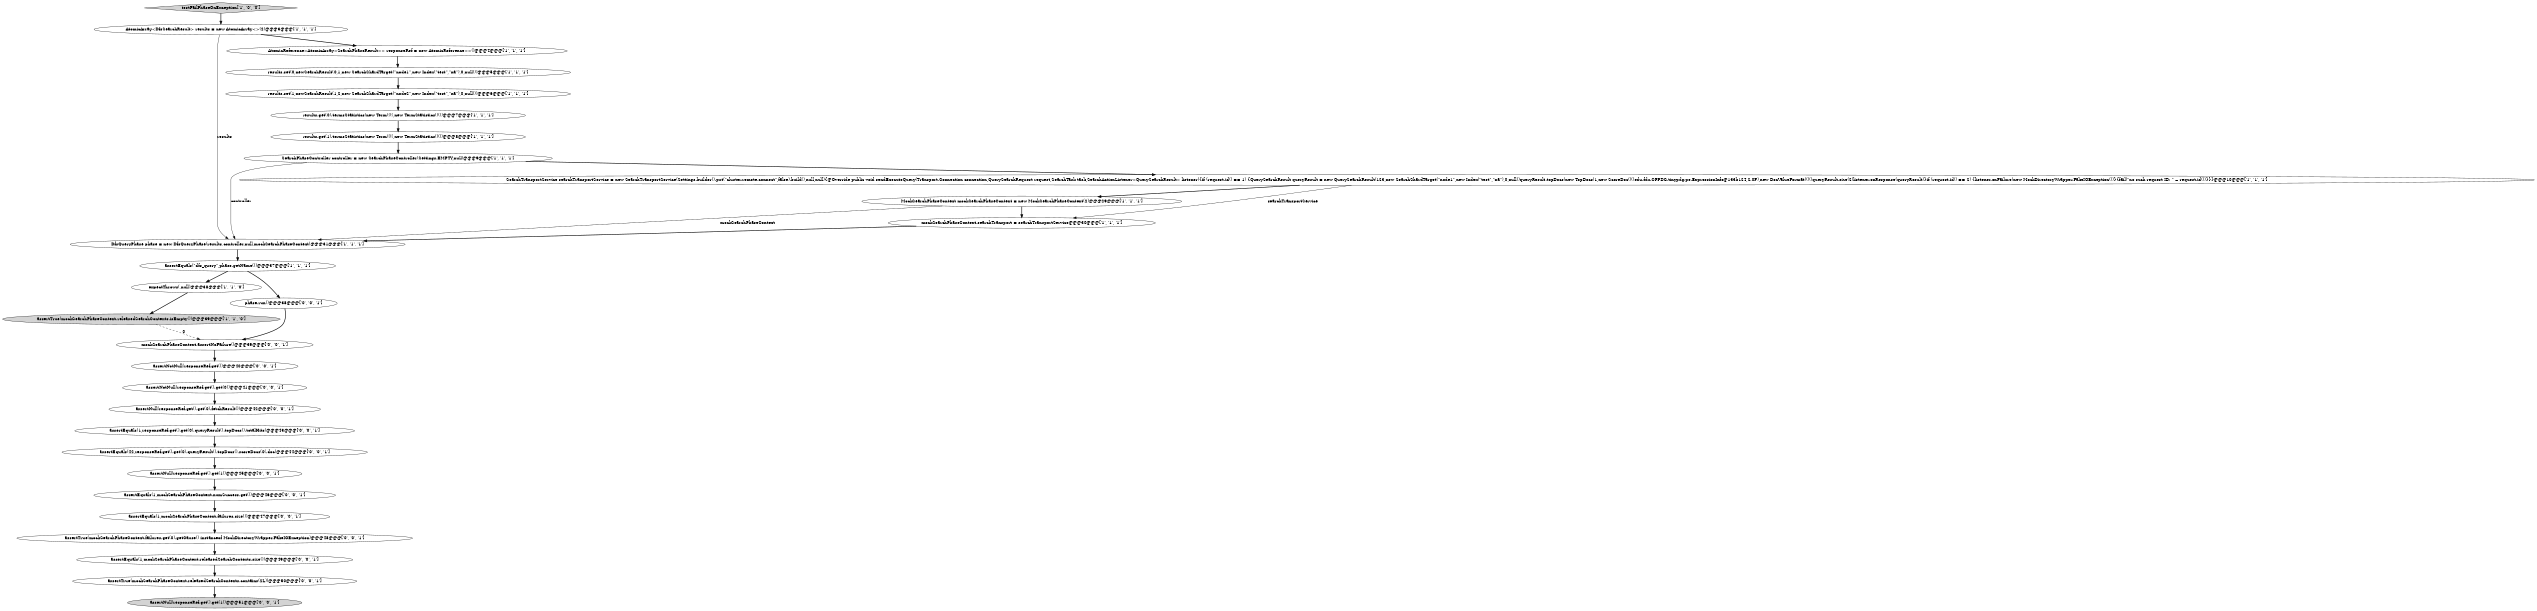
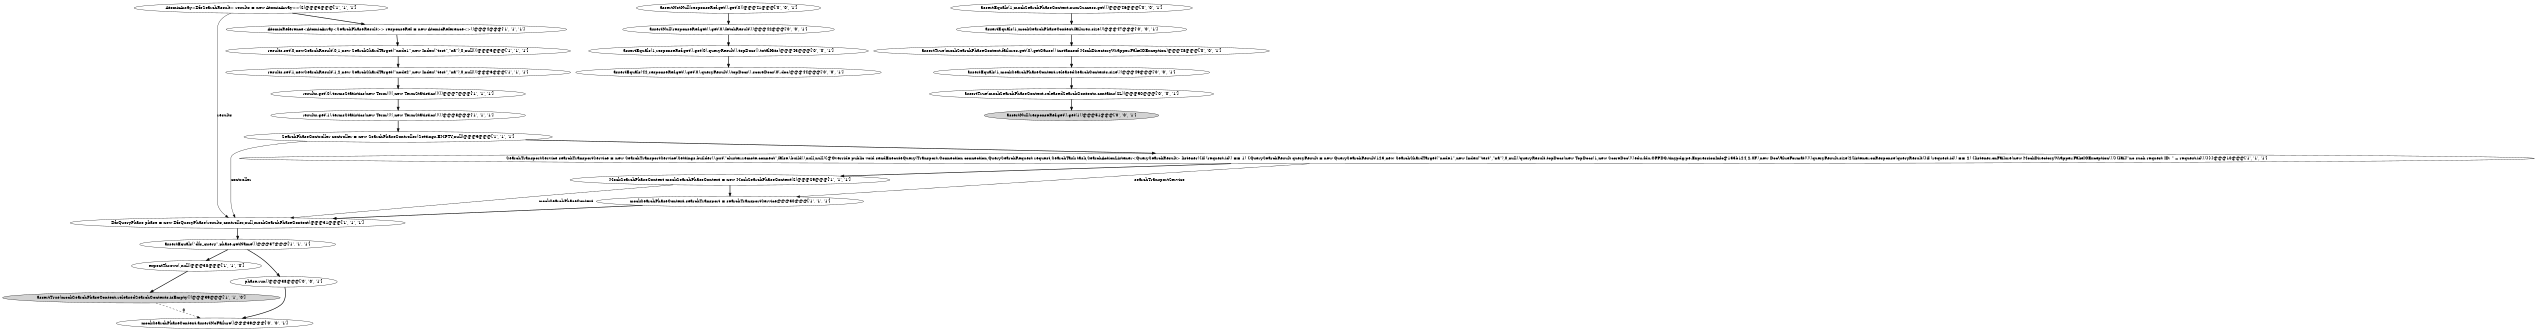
(221, 8) -> none
(215, 366) -> none
(215, 474) -> none
